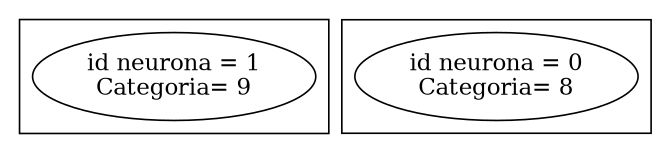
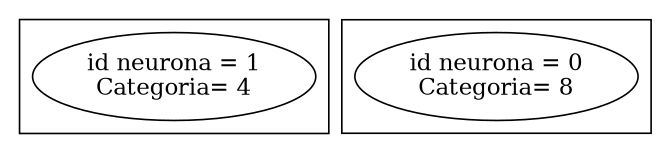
(174, 77) -> (174, 77)
